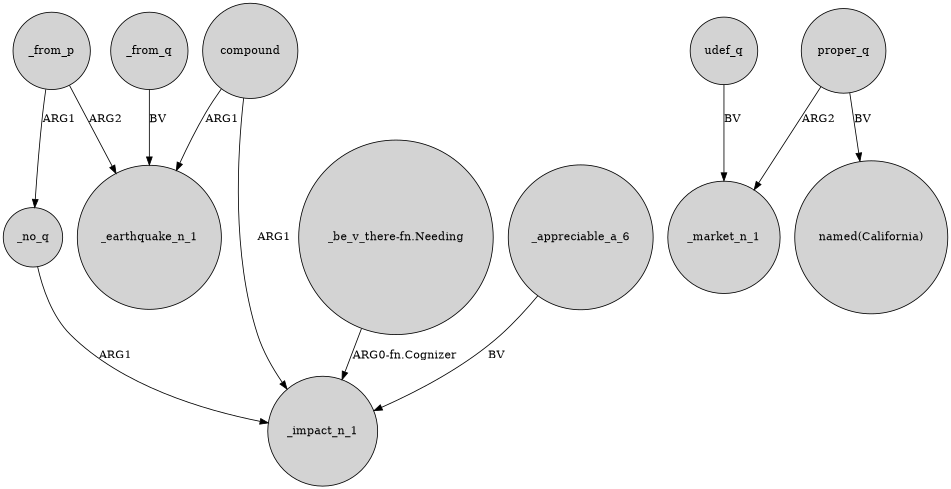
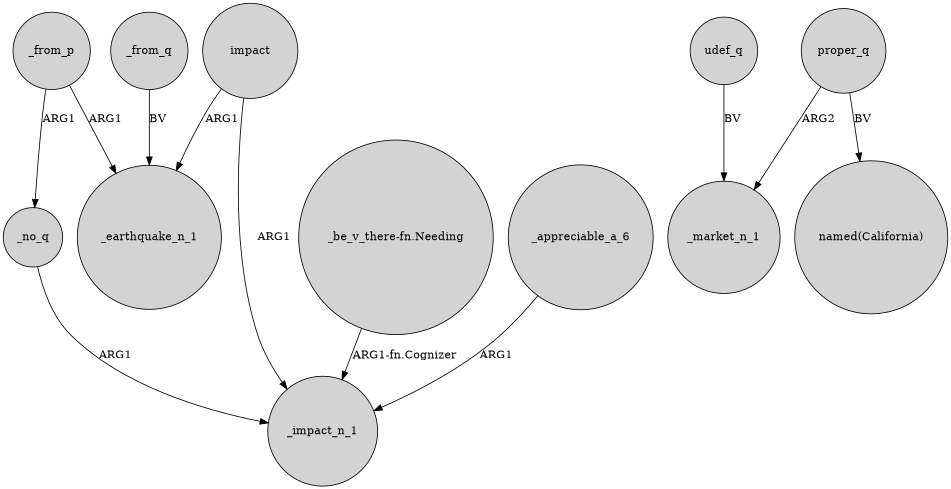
(250, 51) -> (250, 51)
(106, 119) -> (106, 119)
(405, 355) -> (405, 355)
(496, 355) -> (496, 355)
